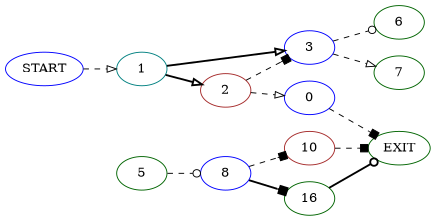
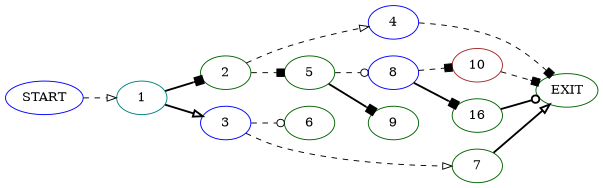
(264, 71) -> (263, 73)
(179, 78) -> (179, 87)
(226, 90) -> (226, 73)
(310, 98) -> (393, 22)
none -> (393, 123)
none -> (518, 132)
